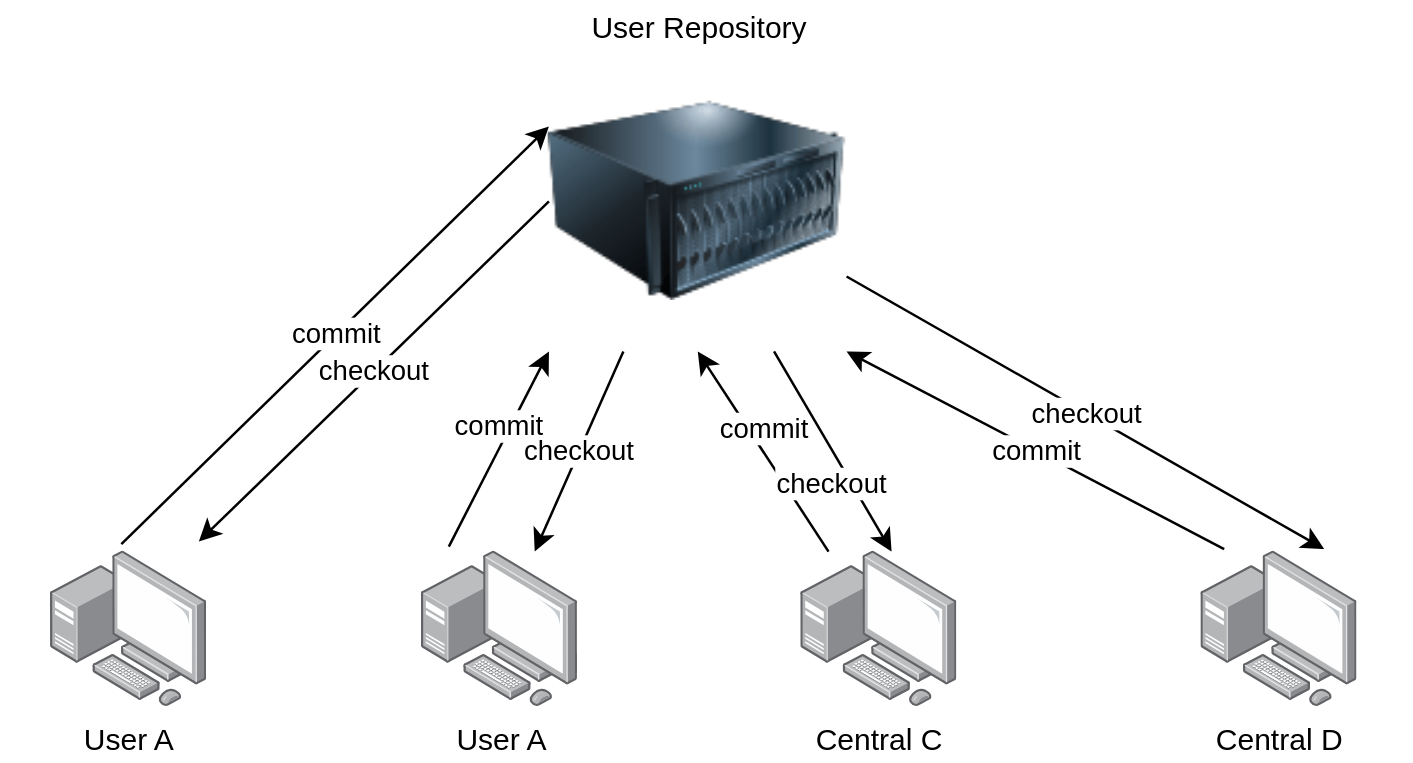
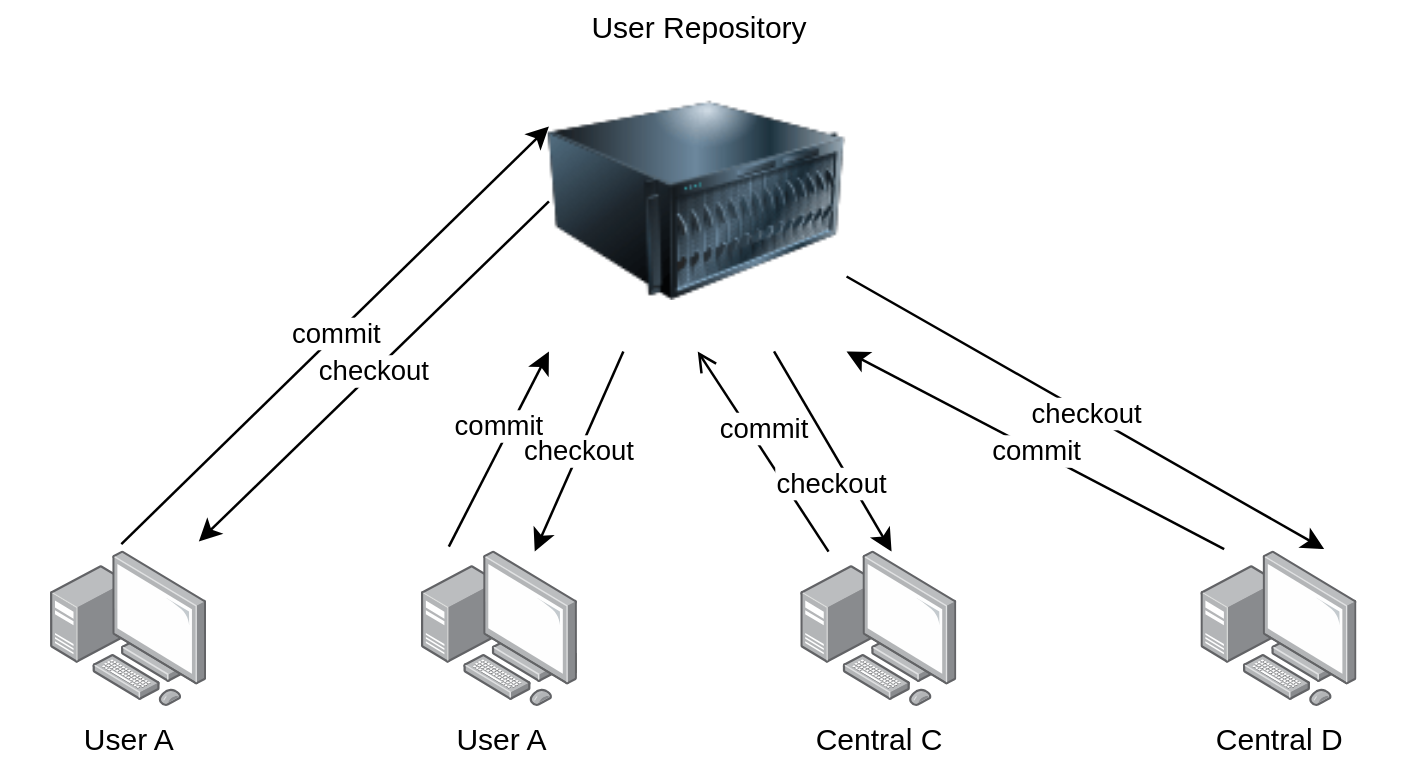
(707, 366) -> (705, 363)
